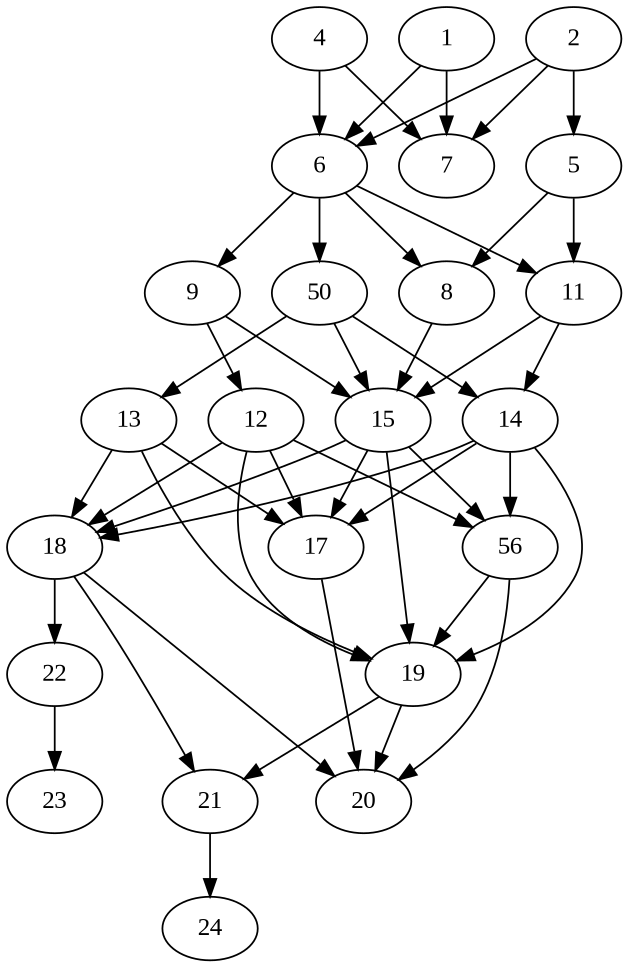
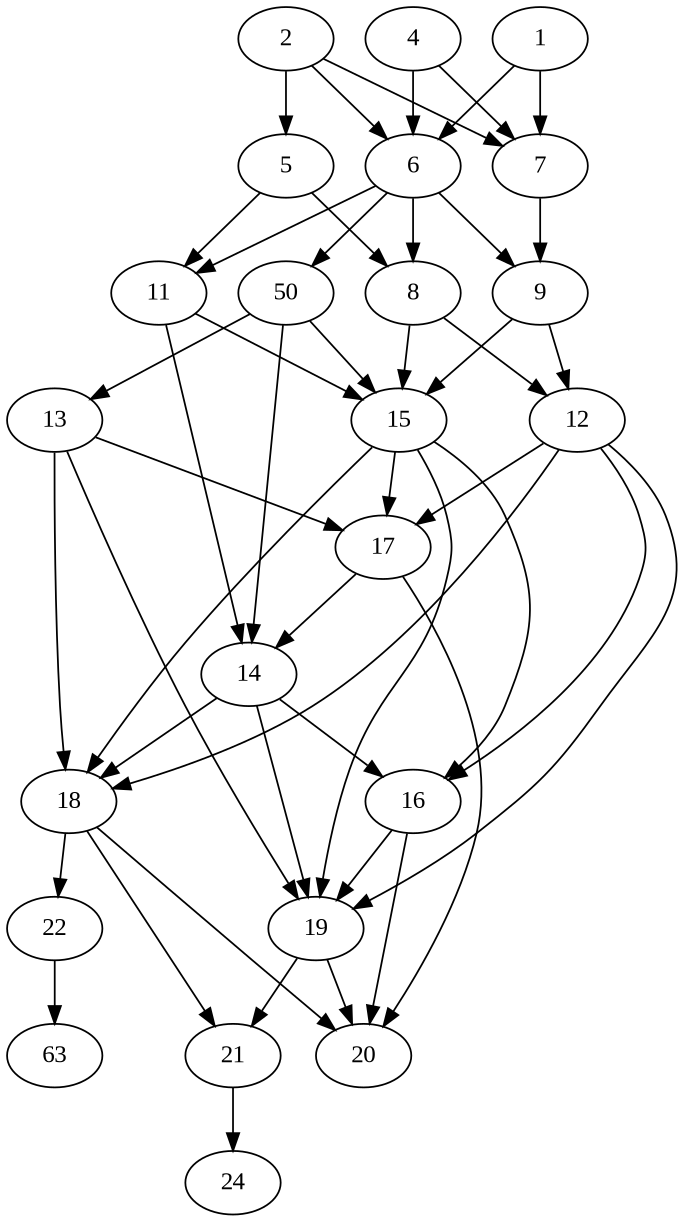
none -> (540, 221)
none -> (490, 353)
(420, 479) -> (323, 605)
(510, 547) -> (413, 801)
(55, 801) -> (55, 1056)
